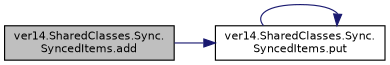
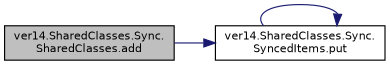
(89, 43) -> (89, 43)
